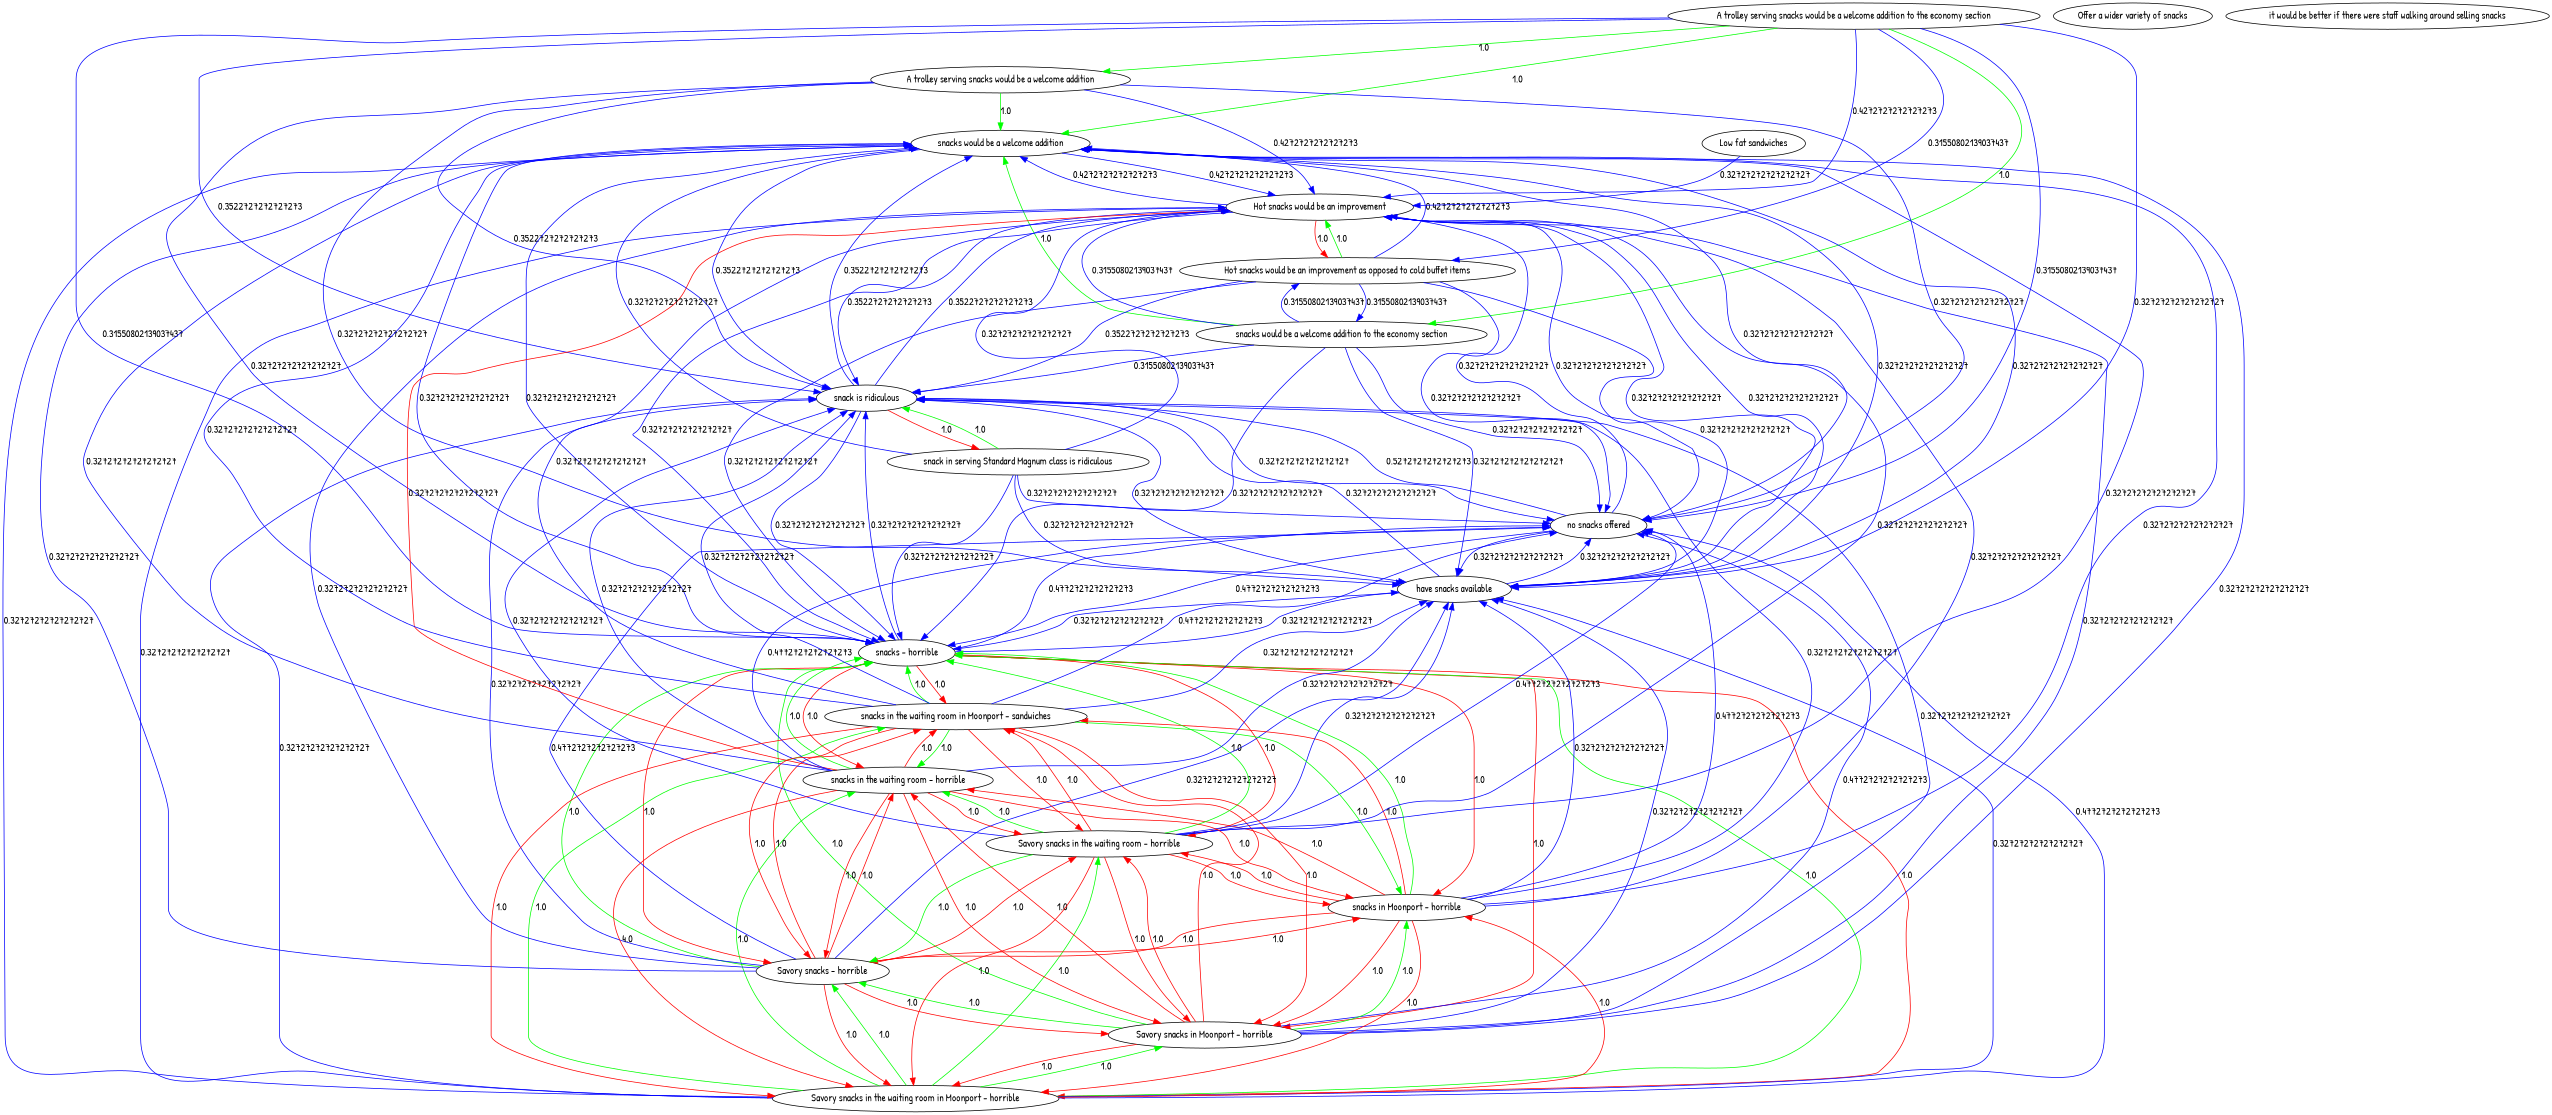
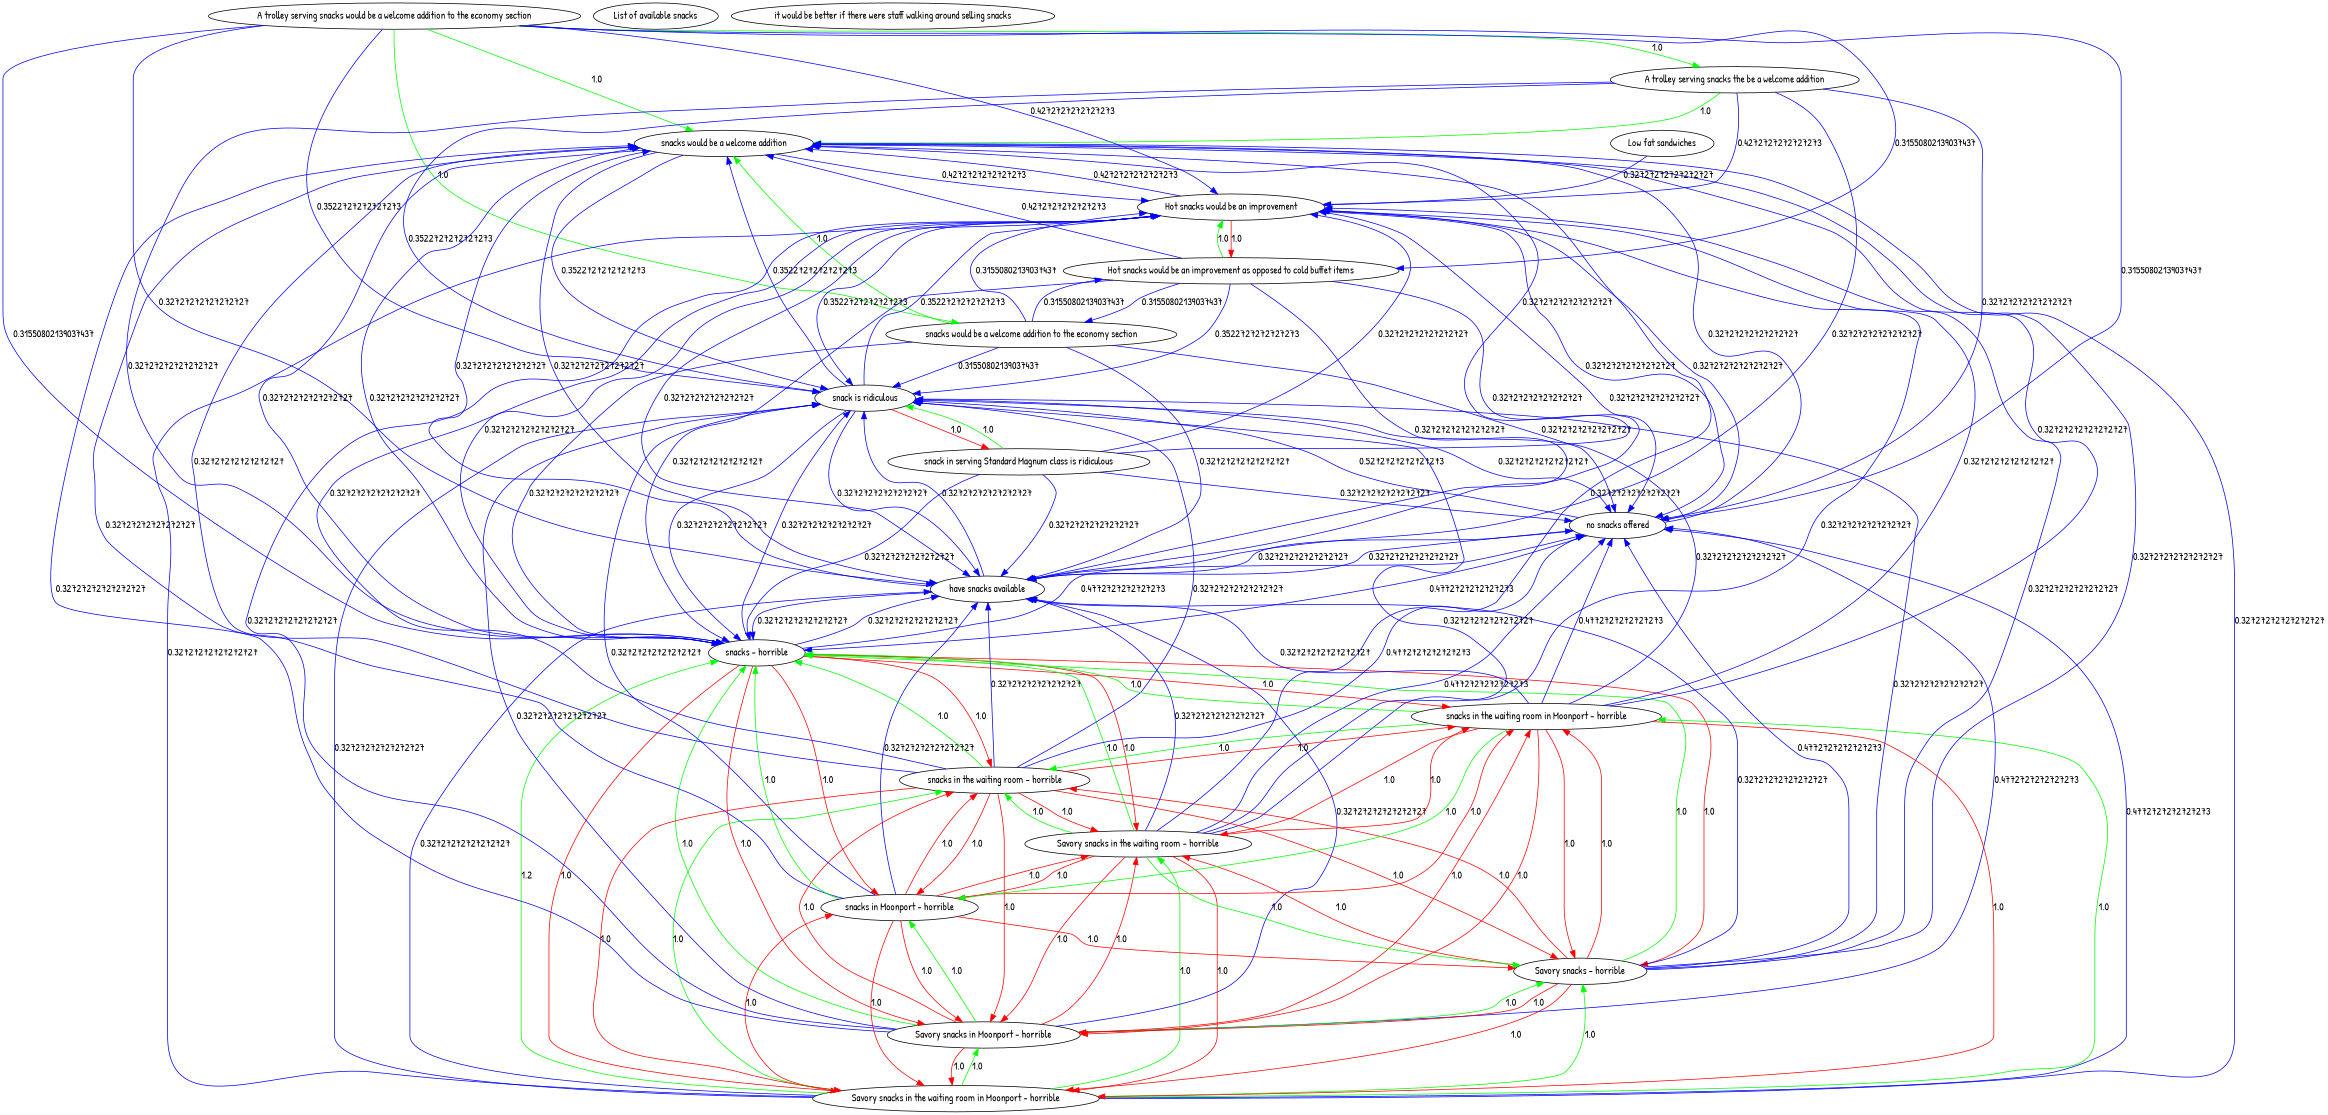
none -> (656, 16)
(2133, 16) -> none
(1001, 80) -> (1735, 80)
(491, 367) -> (358, 467)
(1966, 504) -> none
(956, 717) -> (1536, 717)
(1705, 788) -> none
(1811, 876) -> (527, 876)
(628, 939) -> (606, 939)
(1173, 947) -> none
